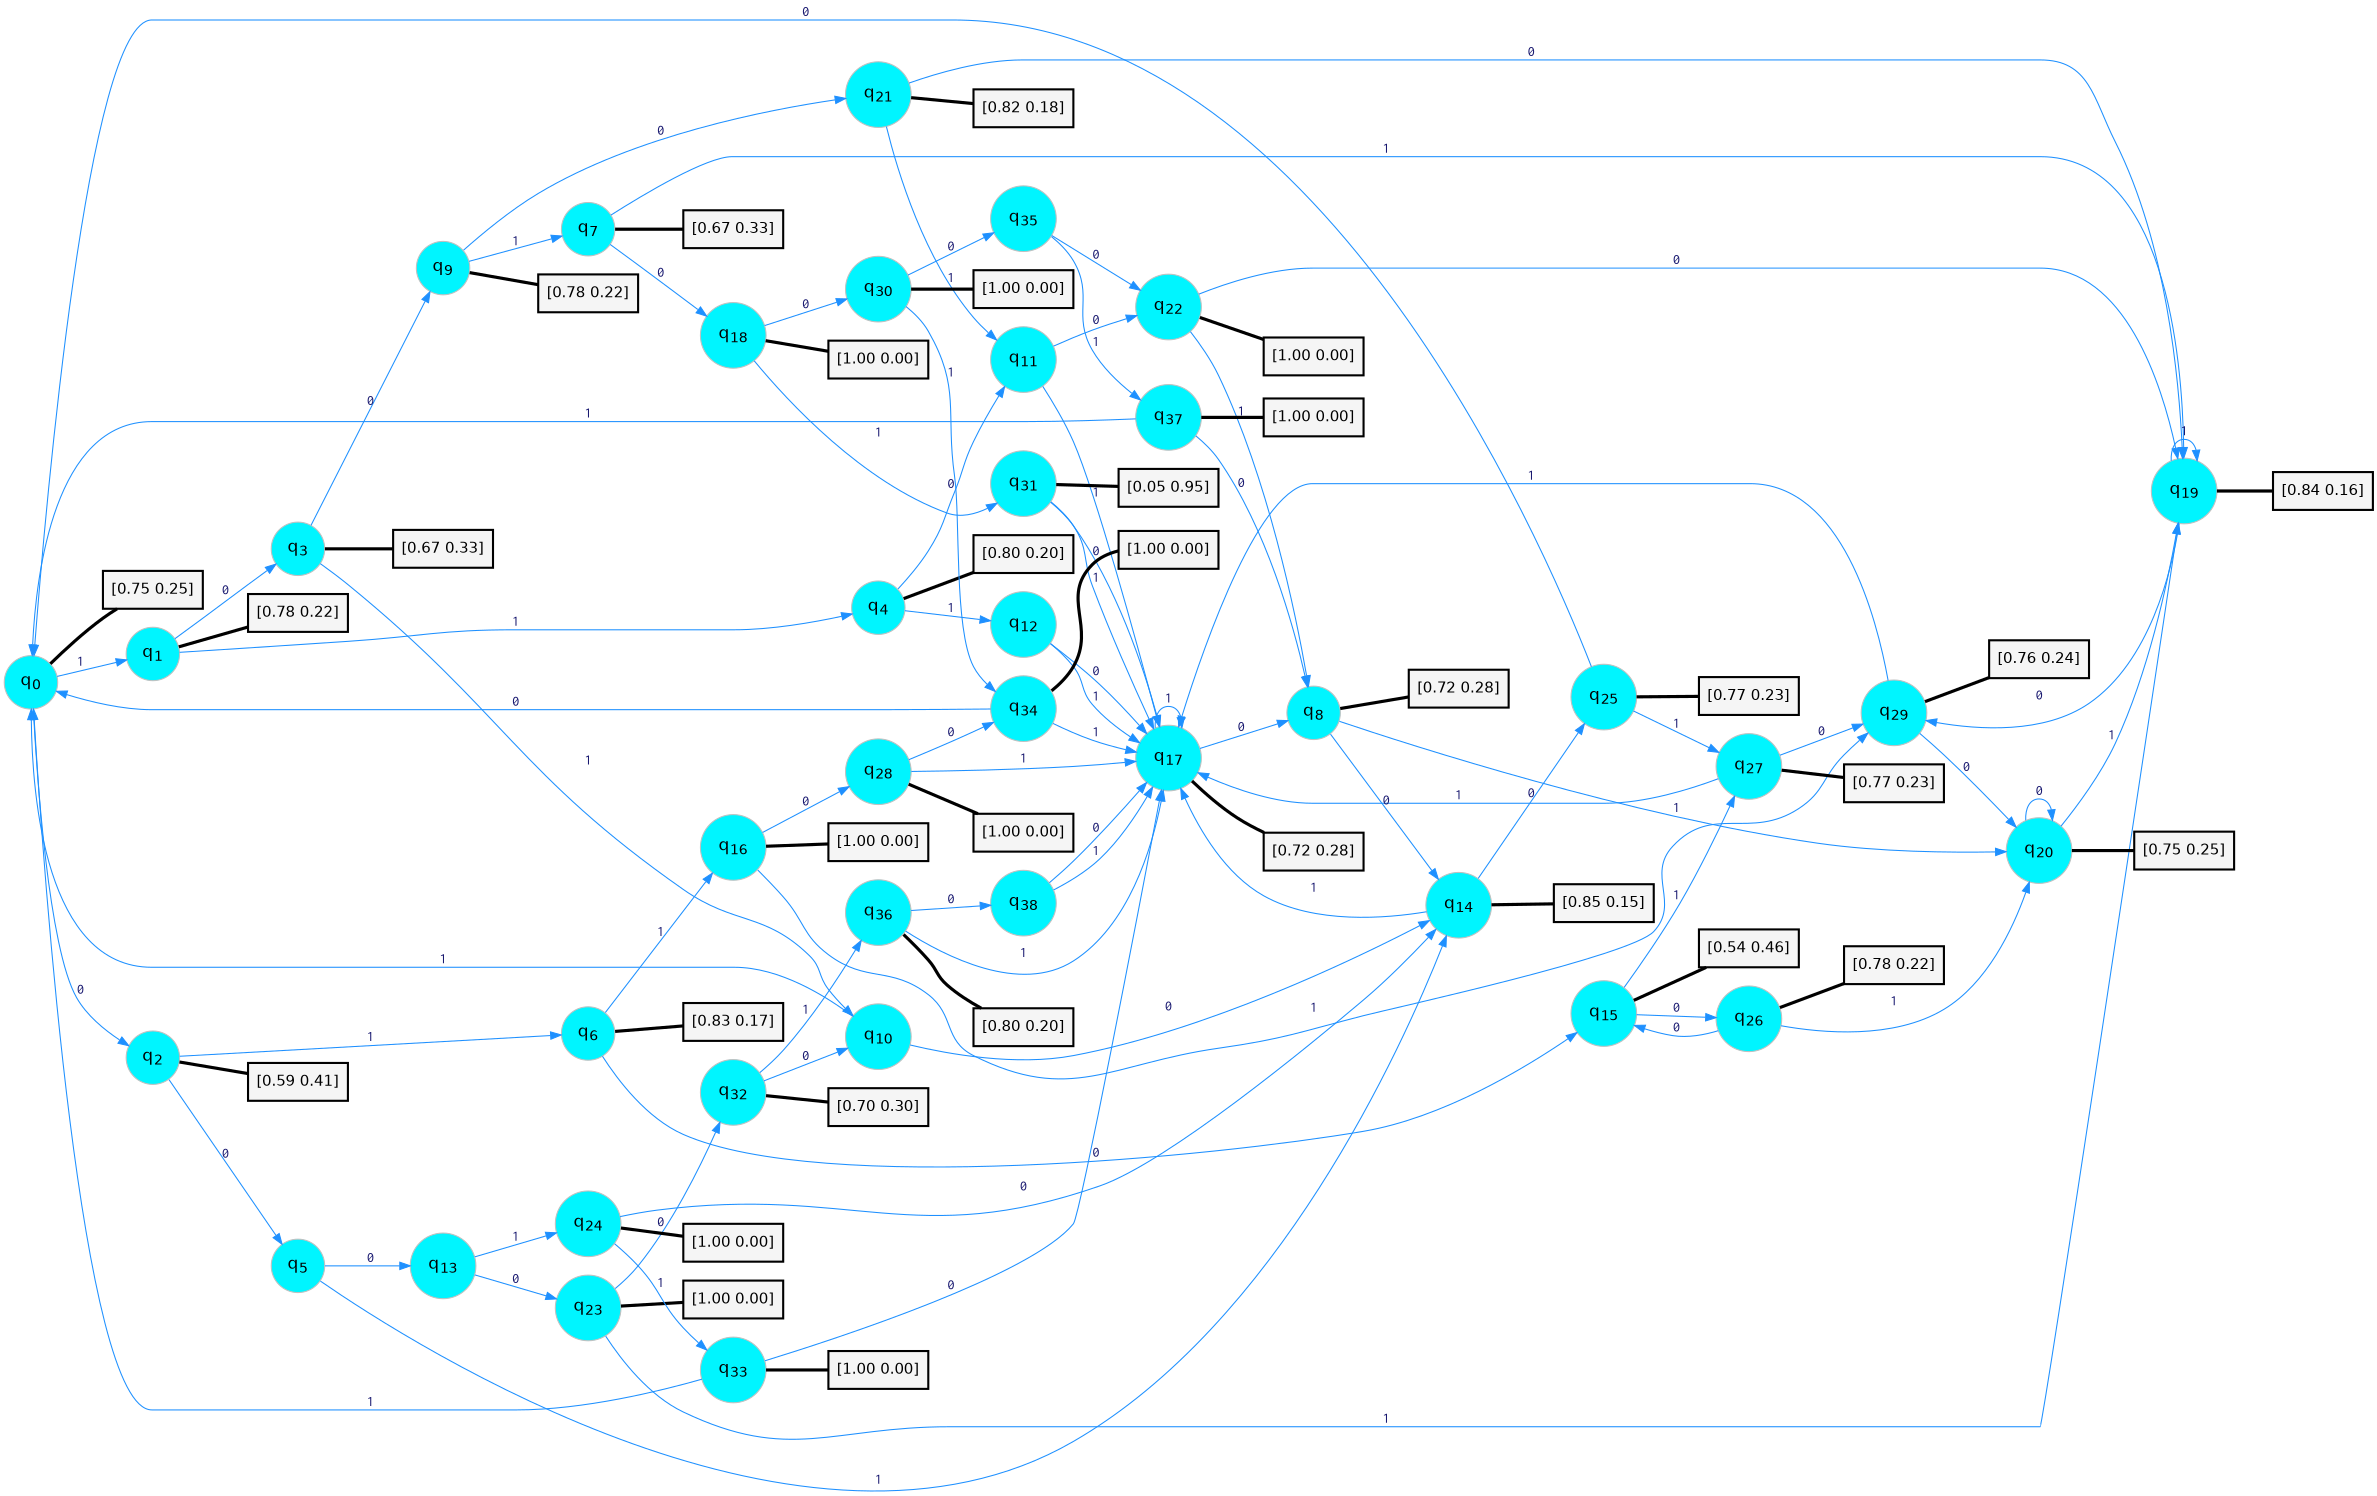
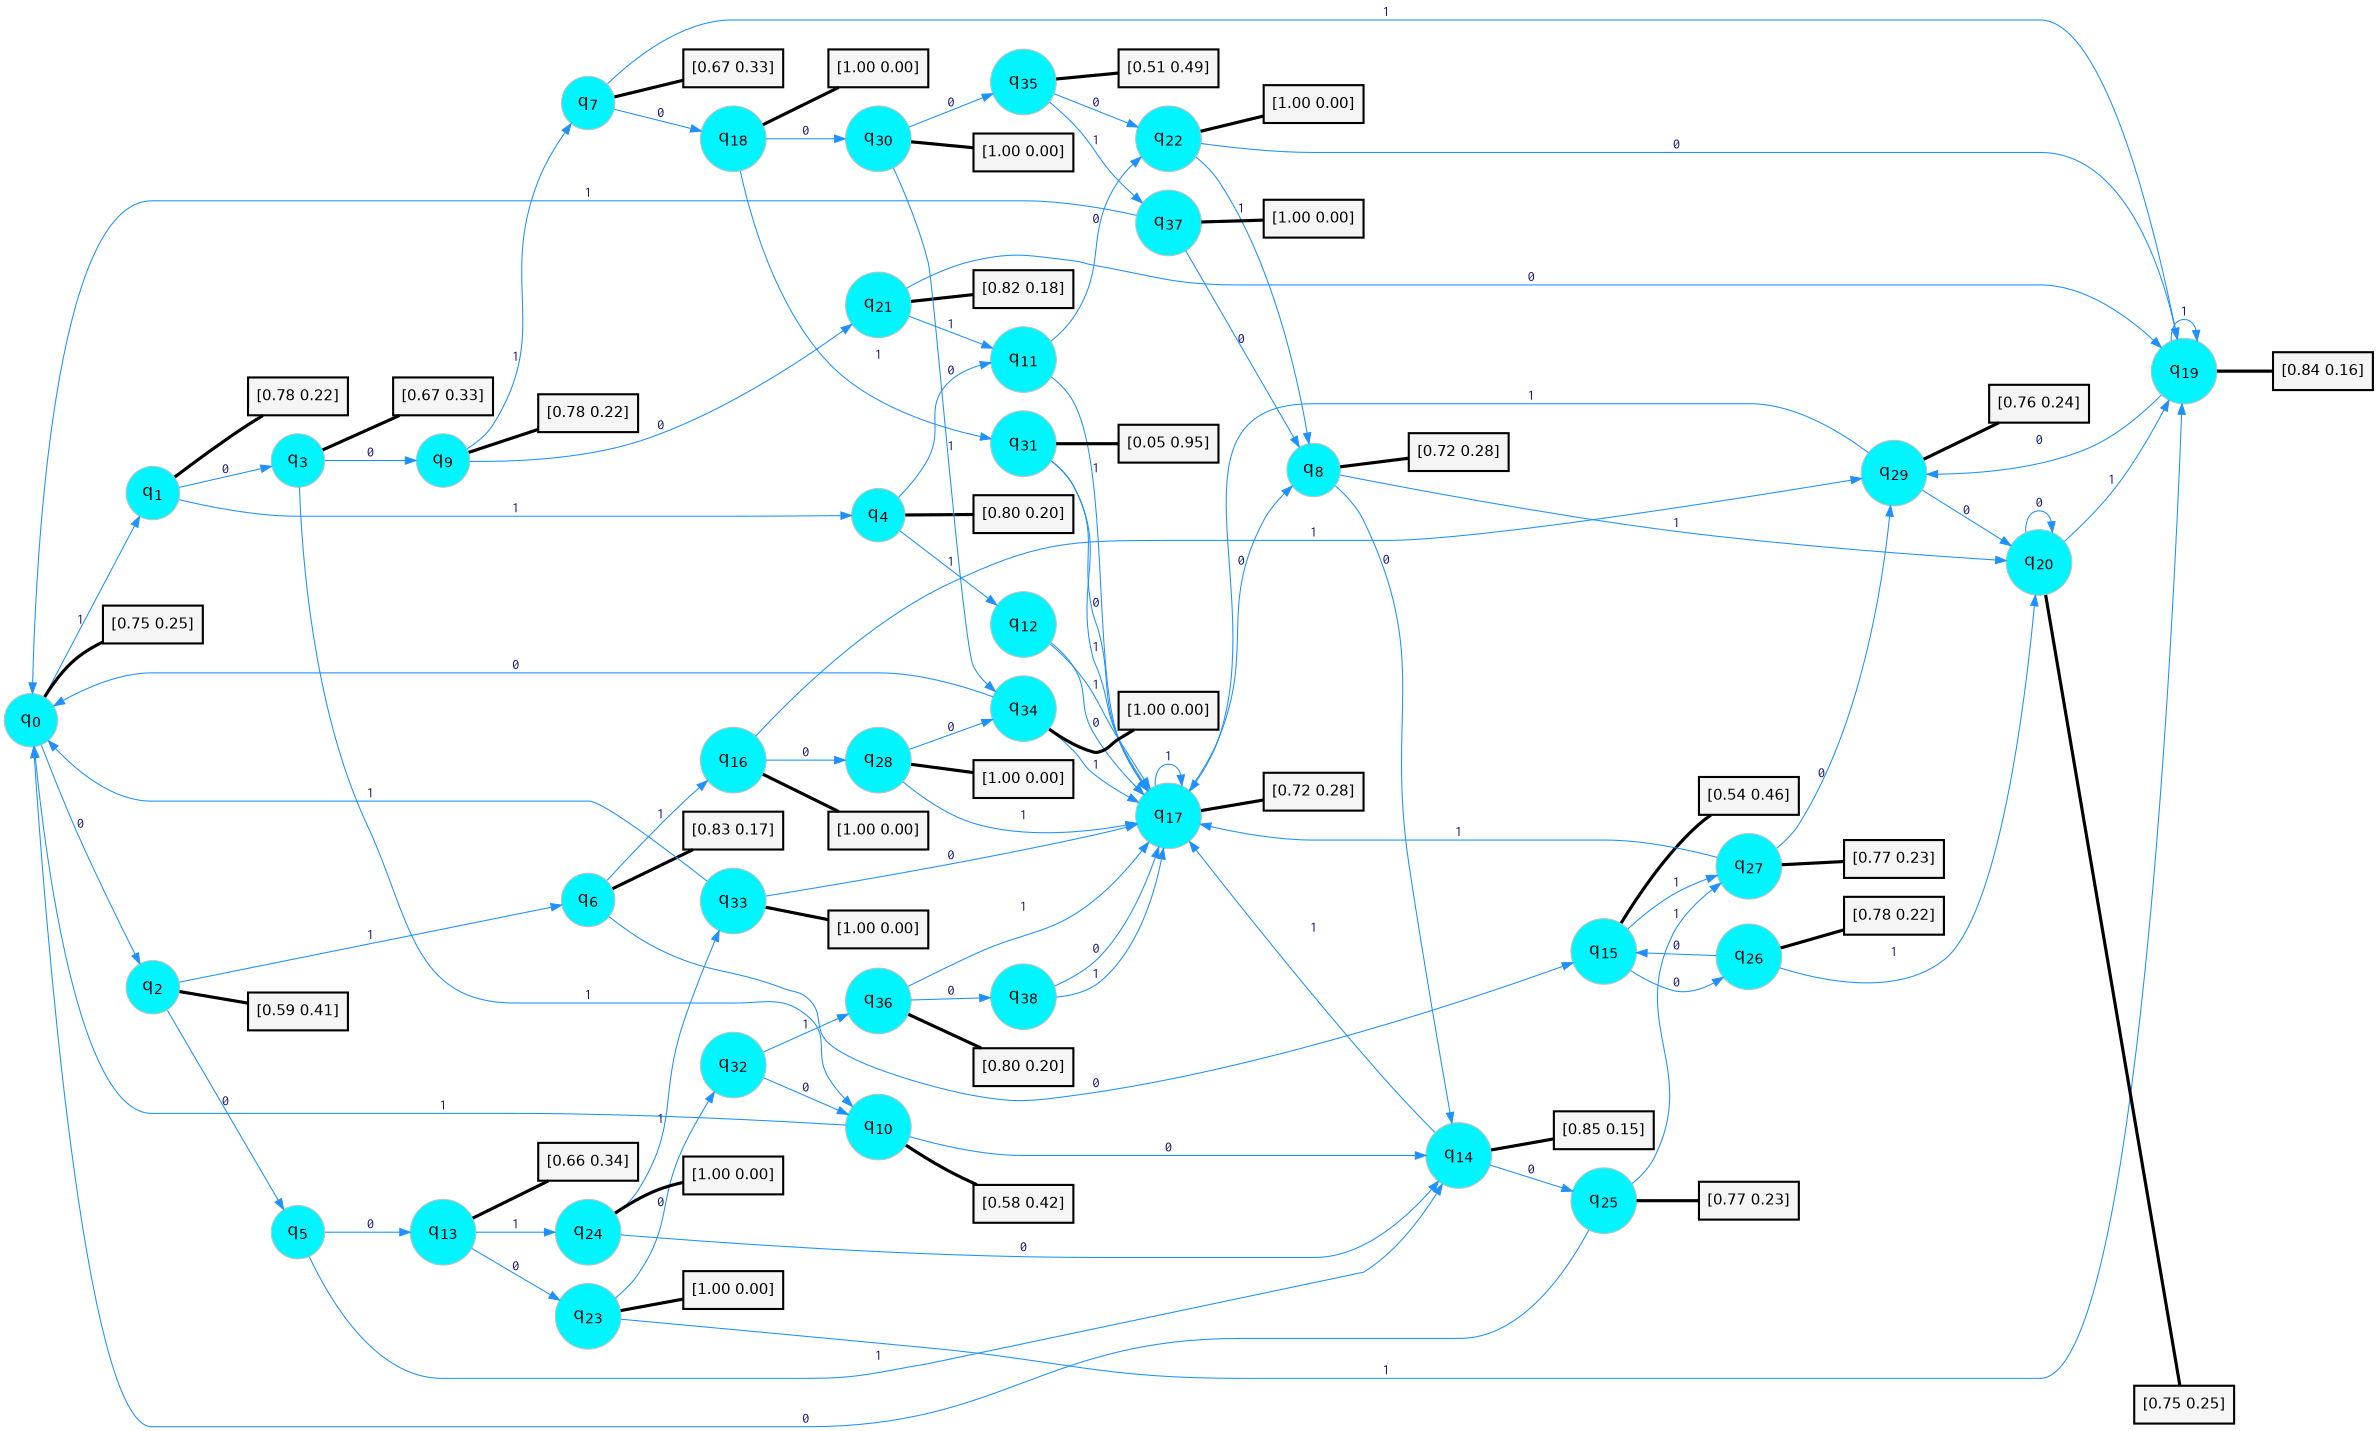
none -> (1169, 68)
(878, 1107) -> none
none -> (588, 1162)
none -> (1023, 1204)
